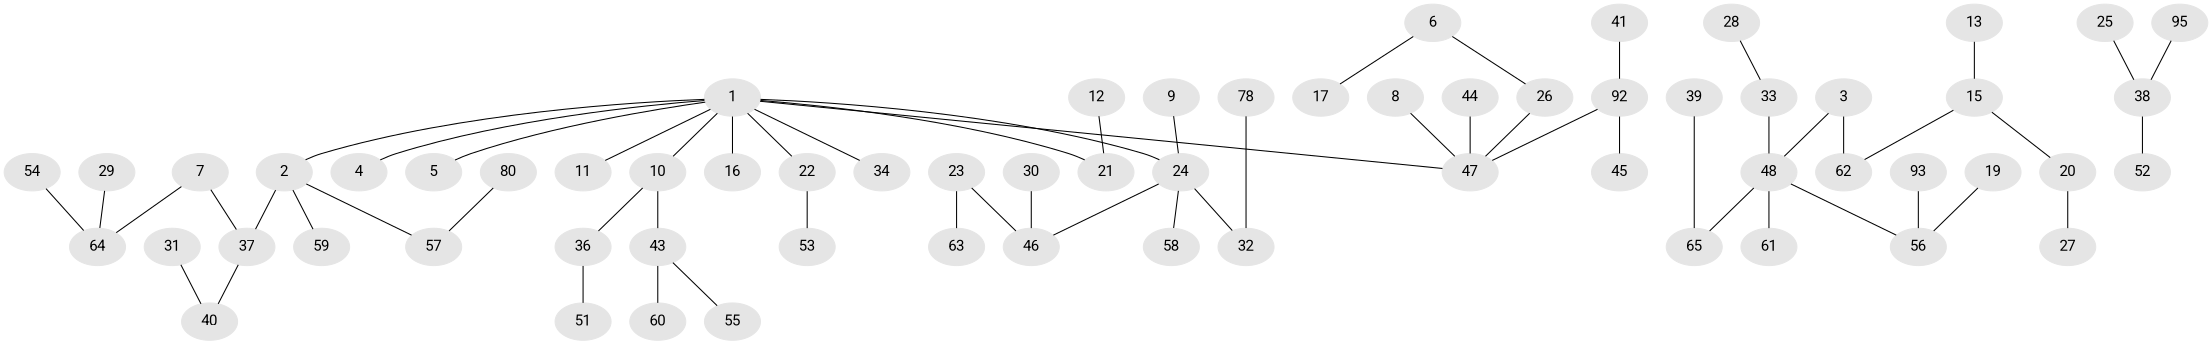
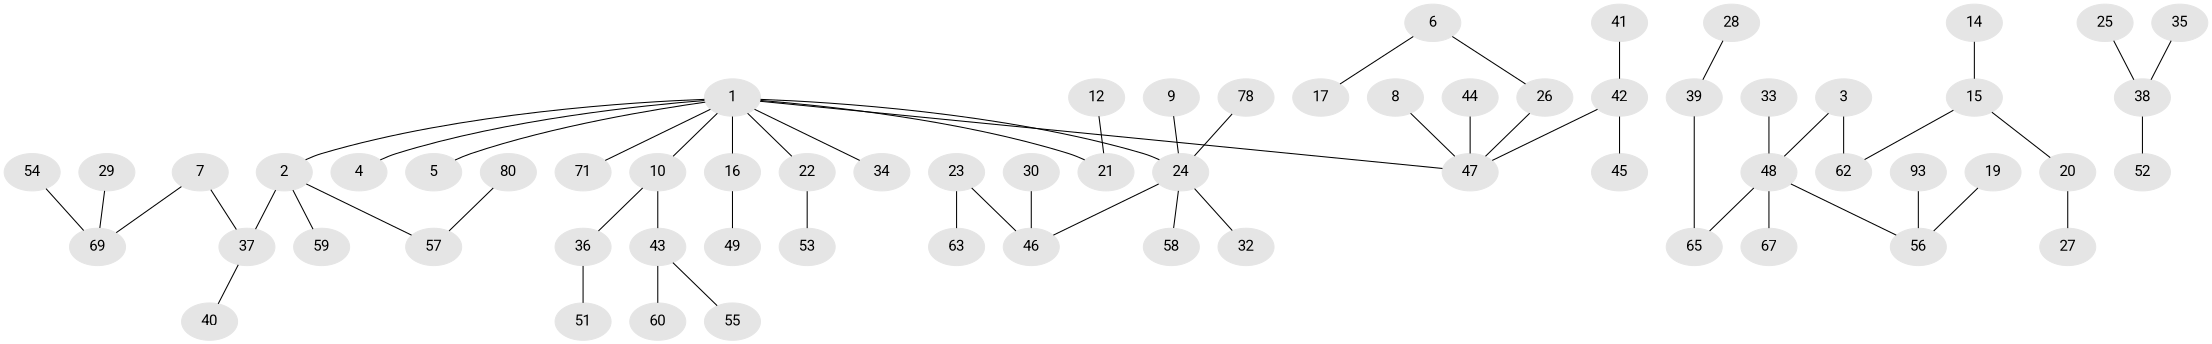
(1974, 23) -> (1974, 23)
(2180, 23) -> (2180, 23)
(1750, 60) -> (1713, 60)
(1620, 98) -> (1620, 98)
(583, 172) -> (583, 172)
(1246, 172) -> (1213, 135)
(98, 247) -> (98, 247)
(172, 247) -> none
none -> (732, 247)
(1769, 247) -> (1769, 247)
